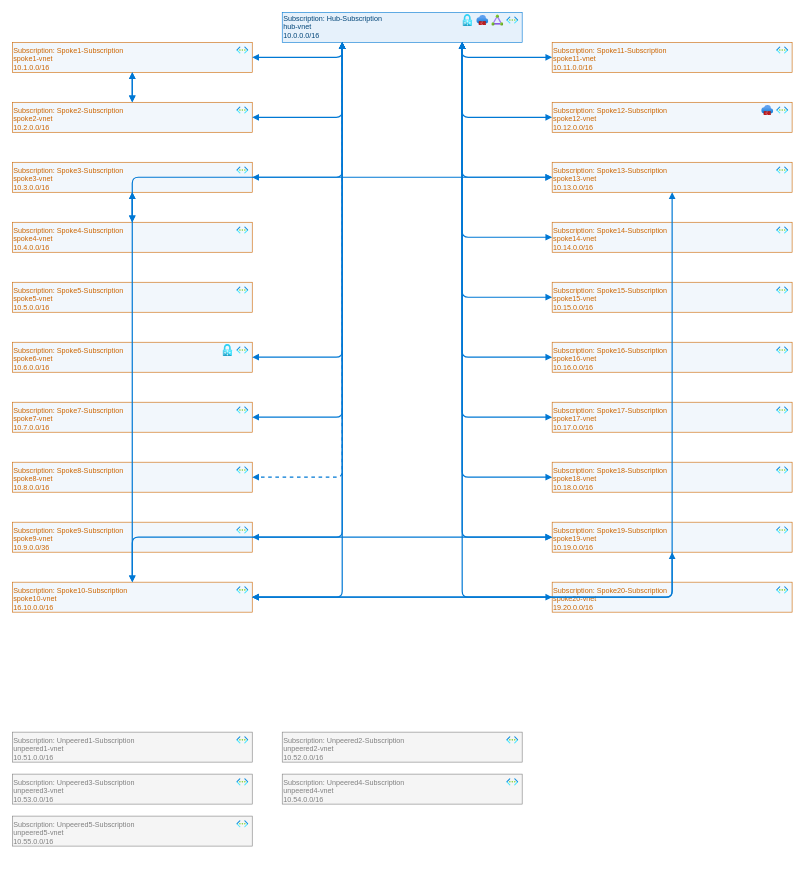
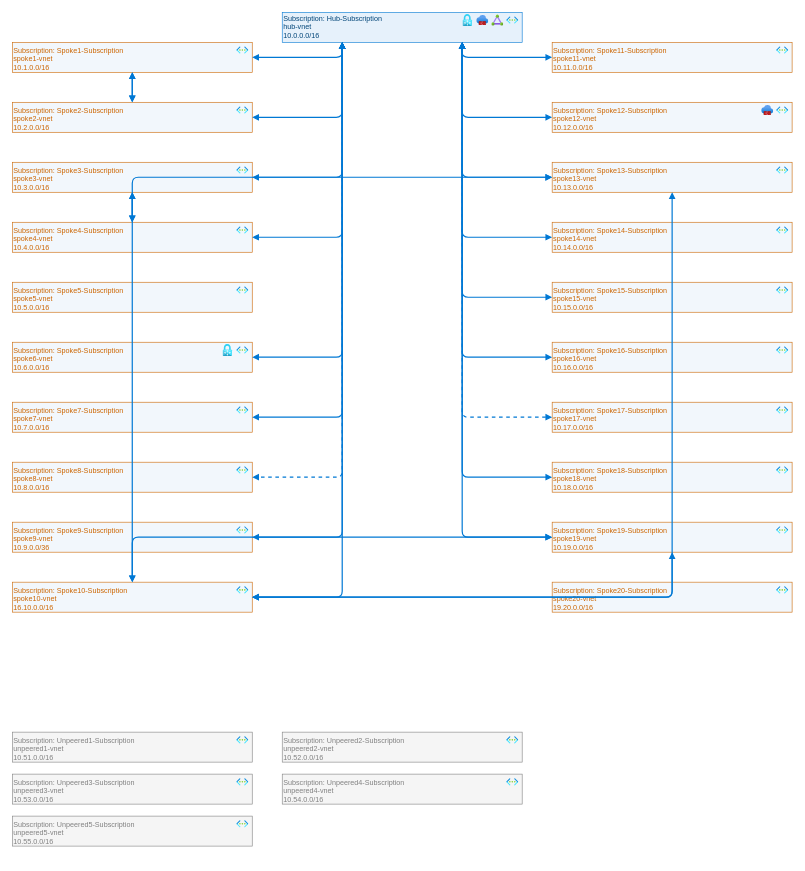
none -> (300, 237)
(503, 417) -> (503, 417)
(462, 567) -> none
